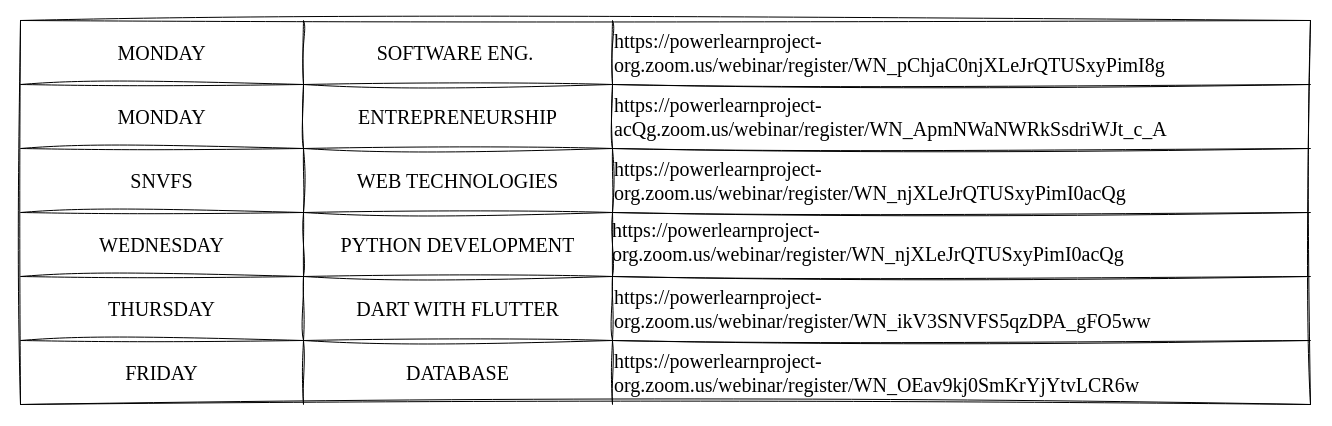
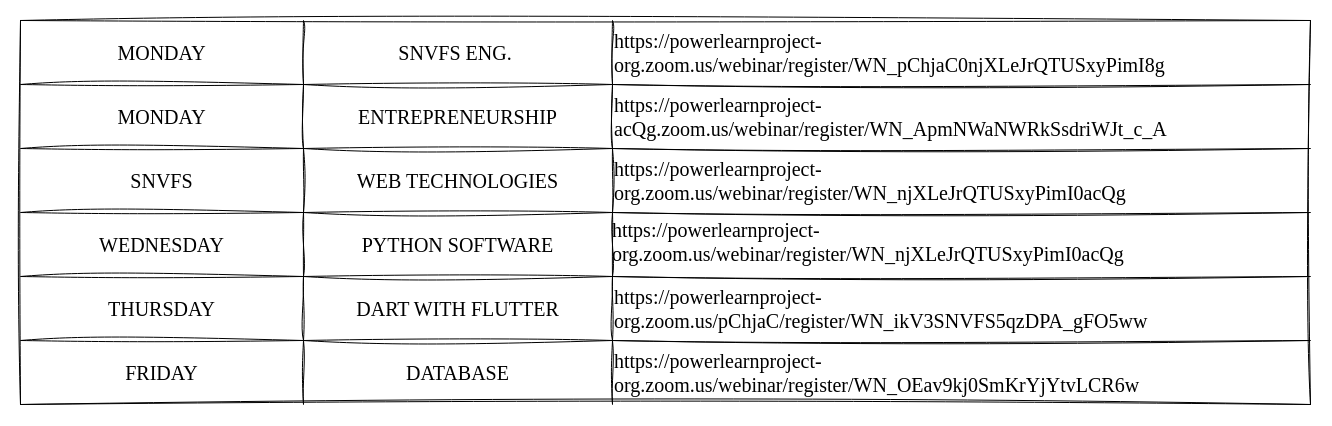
(458, 53) -> (458, 53)
(458, 245) -> (458, 245)
(963, 309) -> (963, 309)
